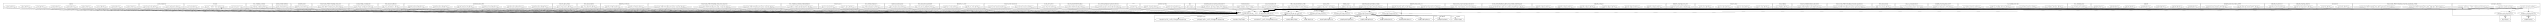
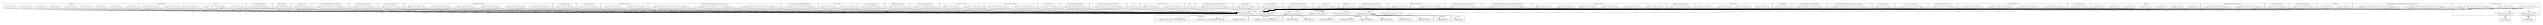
(282, 4) -> (282, 4)
